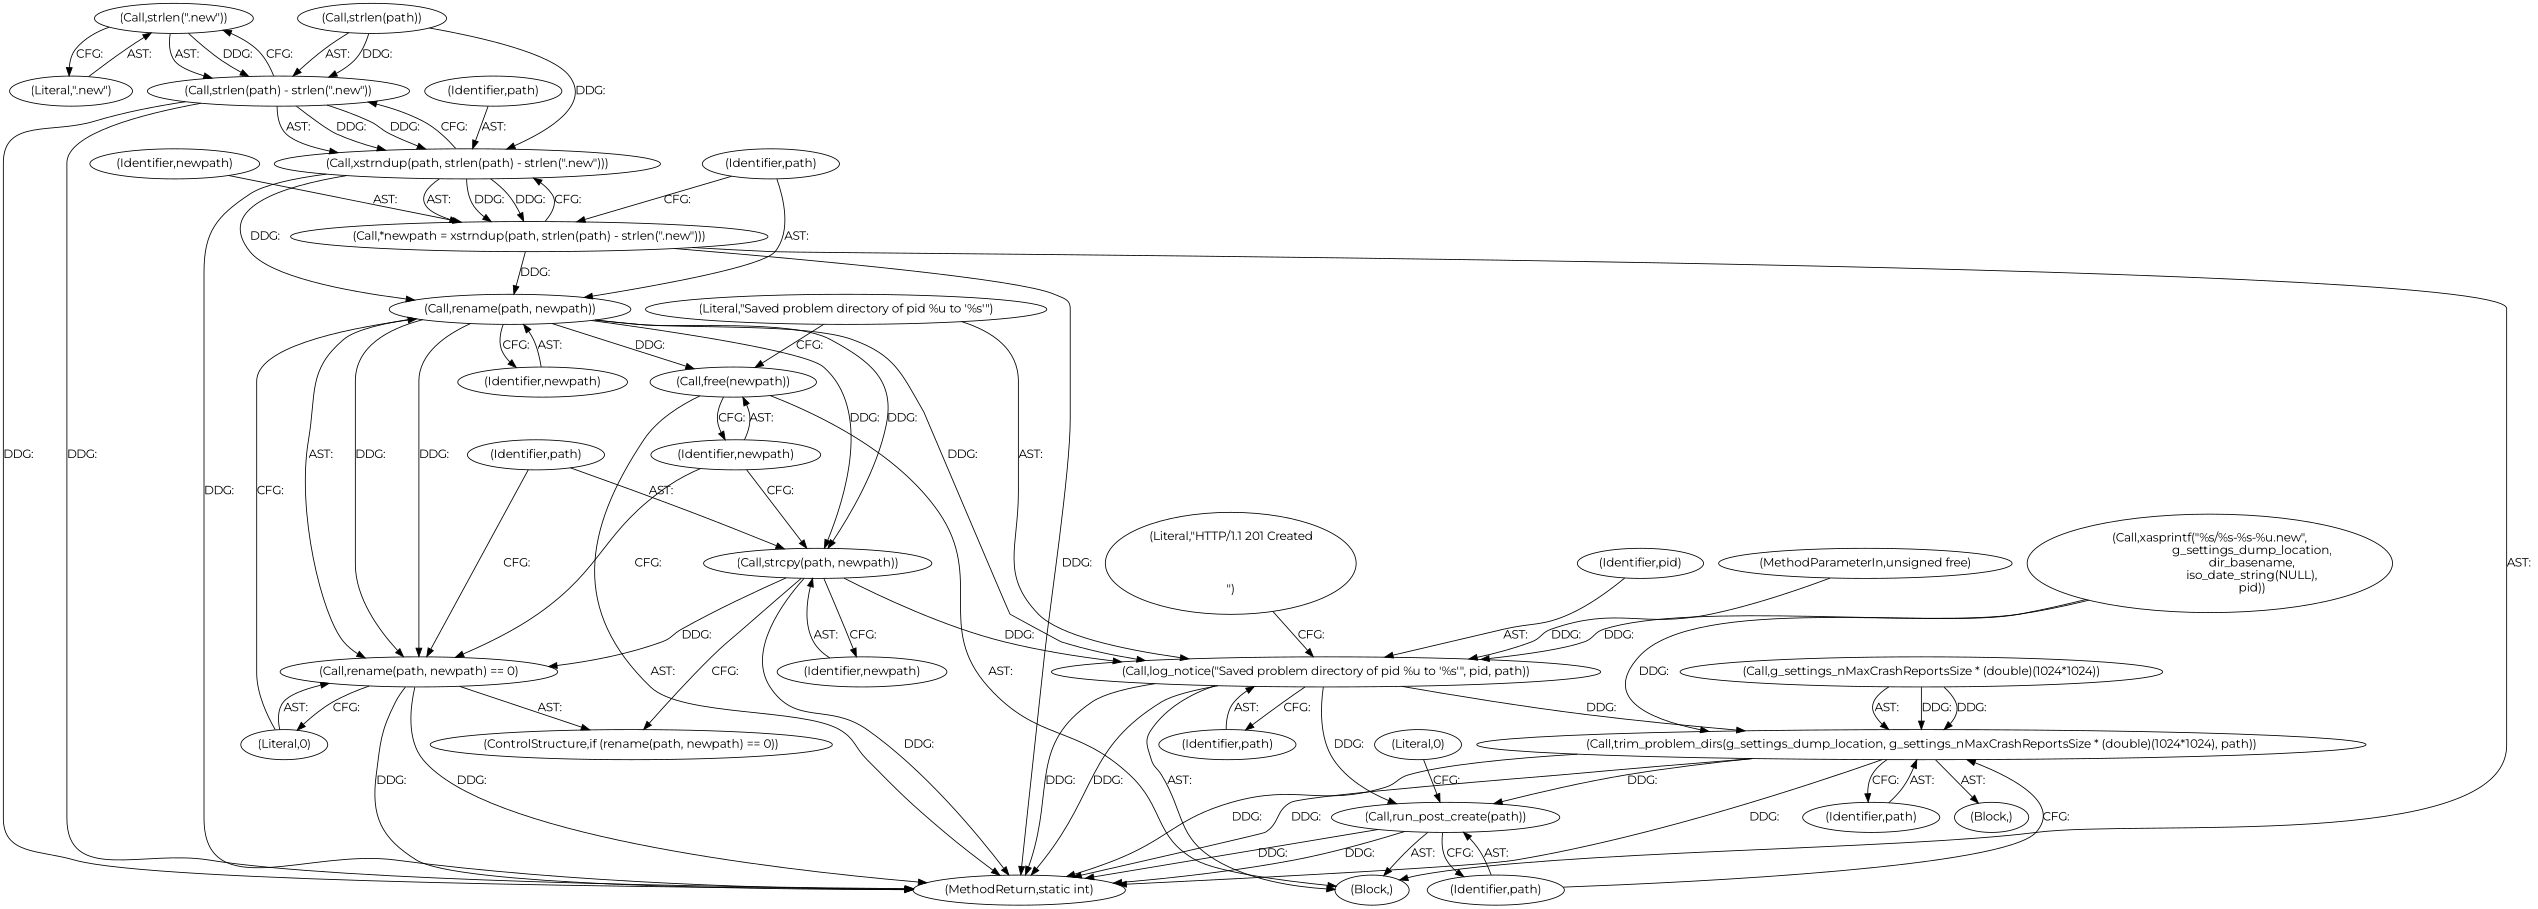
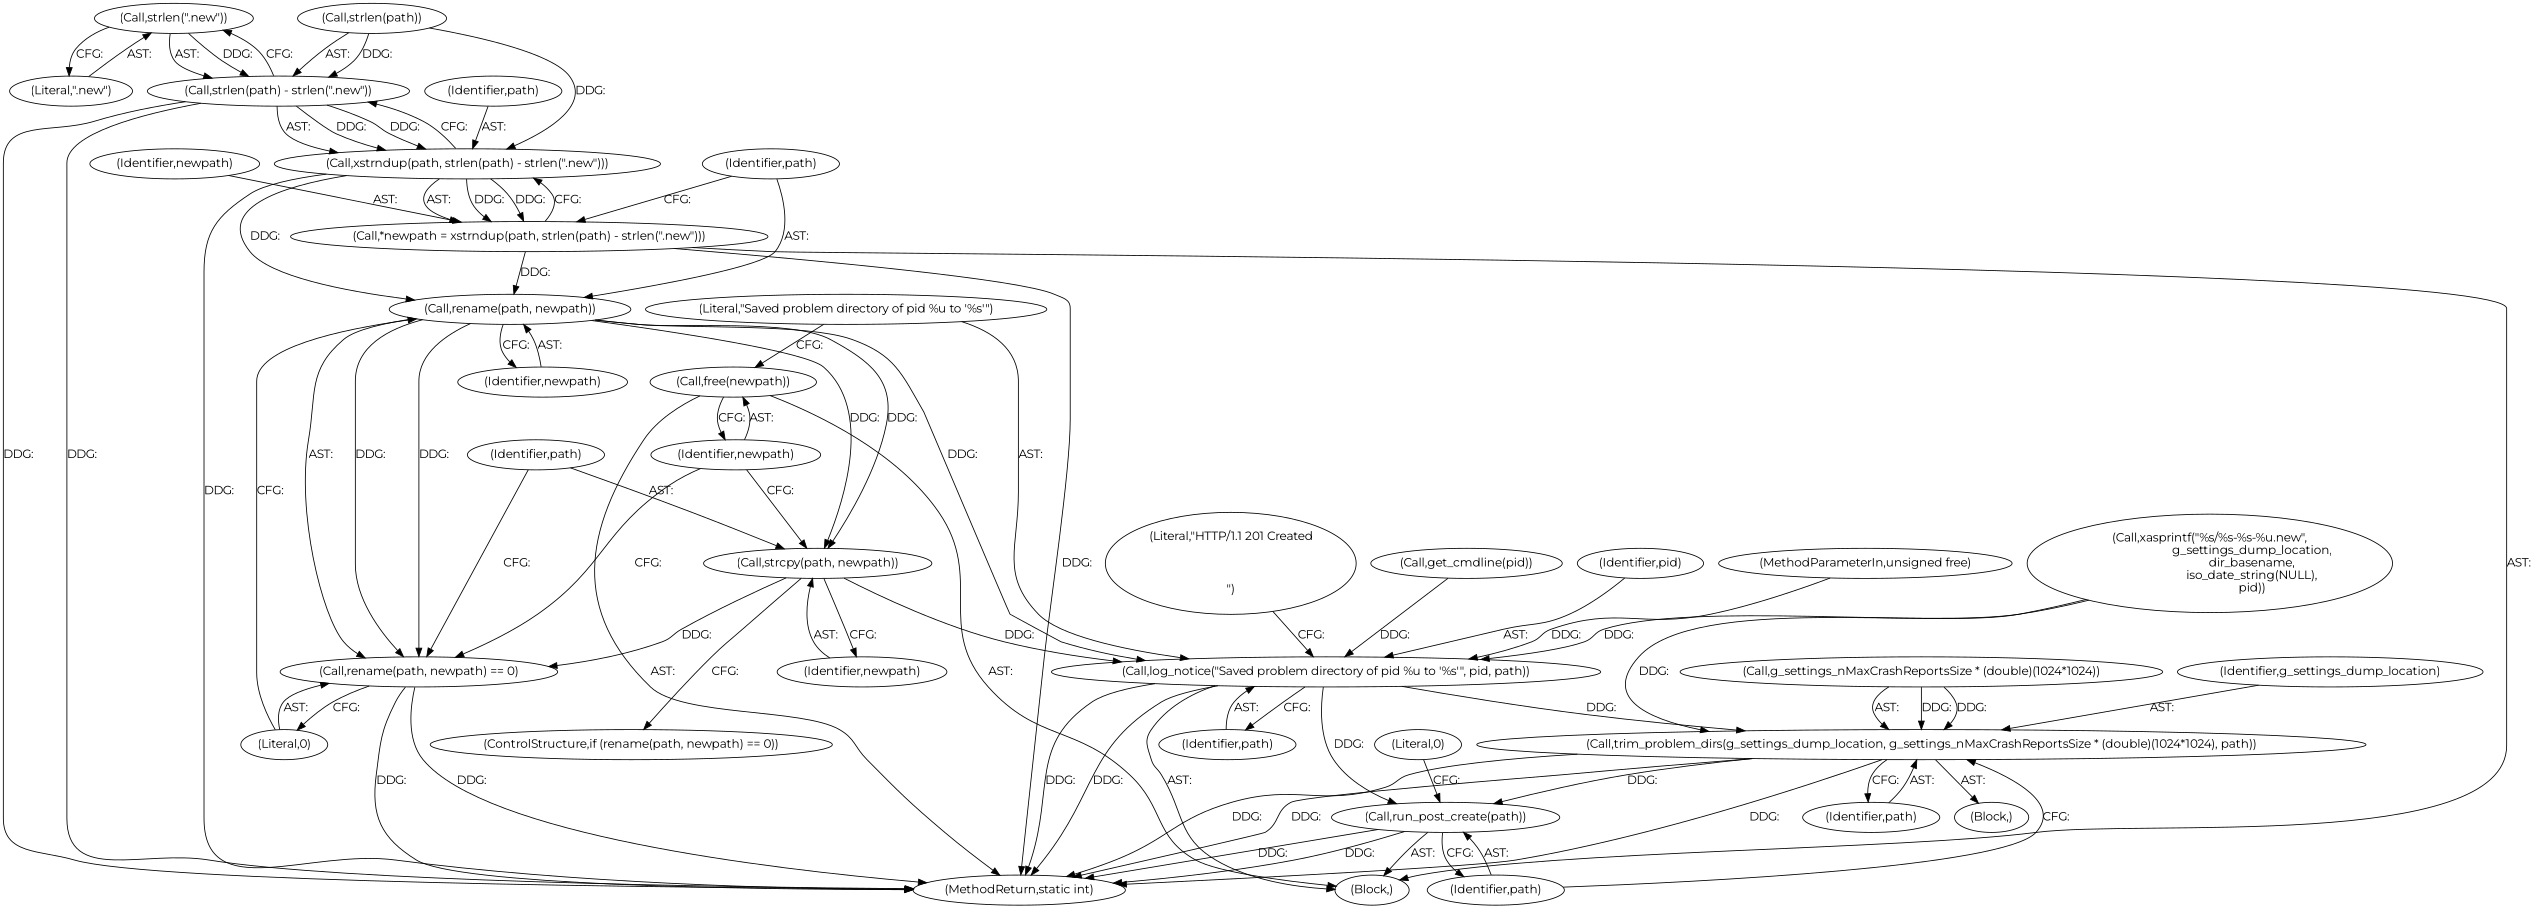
(619, 345) -> none
none -> (1467, 563)
none -> (2330, 672)
(521, 707) -> none
(851, 721) -> none
